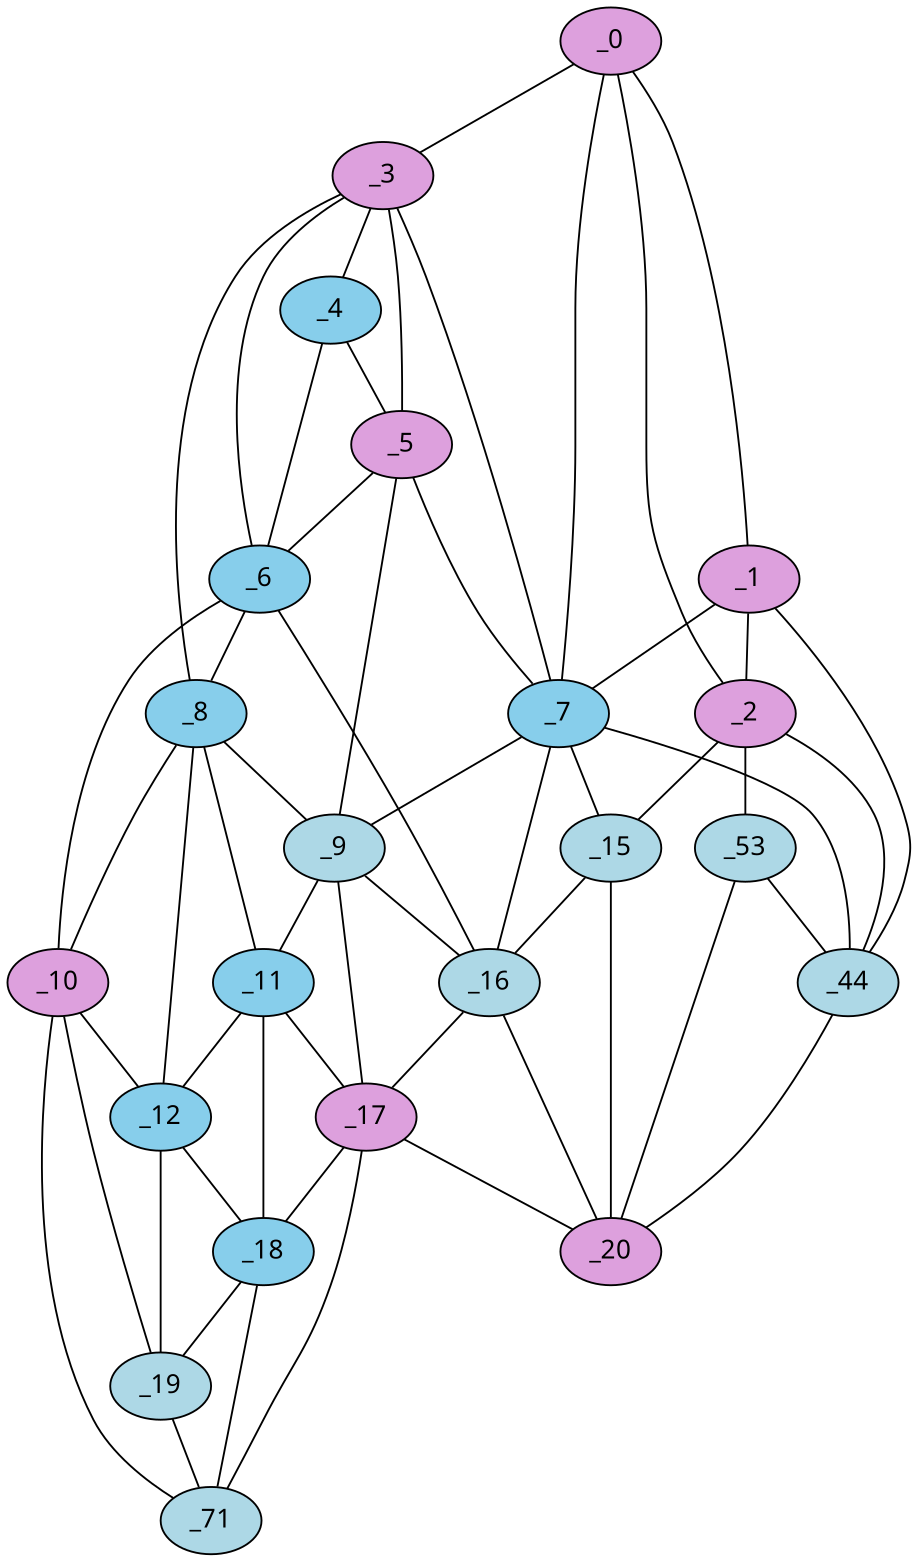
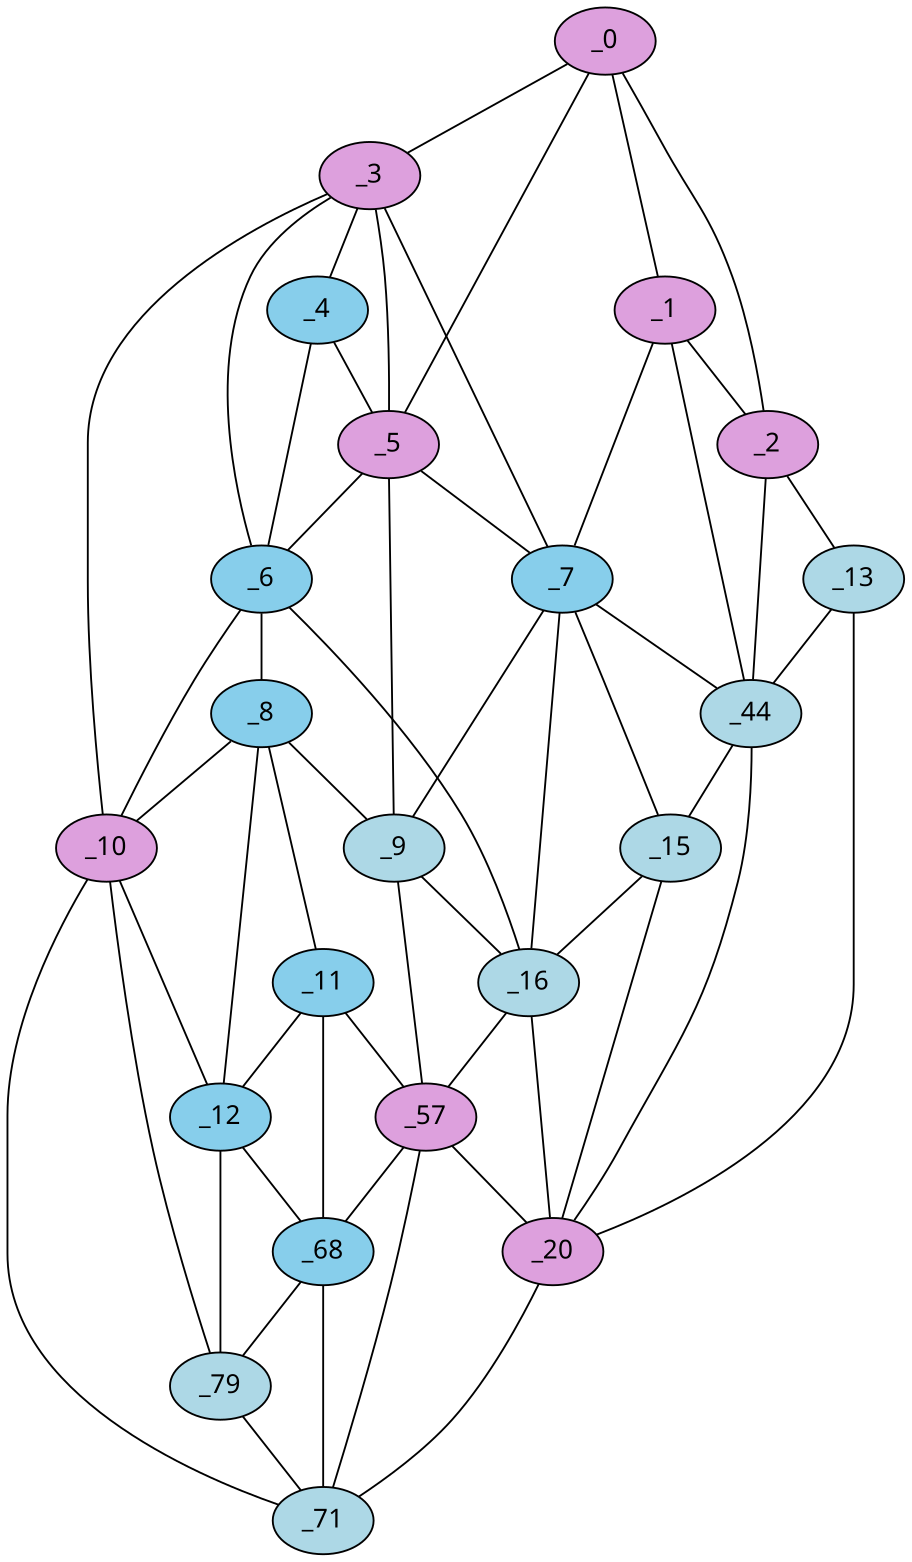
(575, 376) -> (497, 243)
(187, 407) -> (88, 447)
(678, 781) -> (711, 781)
(745, 848) -> (854, 579)
(299, 915) -> none
(366, 1117) -> (426, 1117)
(263, 1252) -> (323, 1252)
(161, 1386) -> (220, 1386)
none -> (465, 1404)
